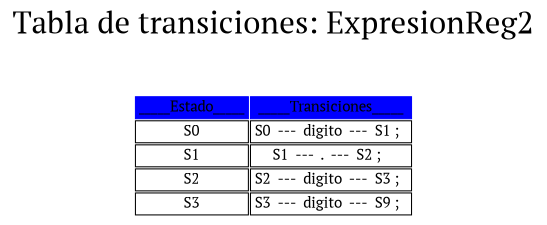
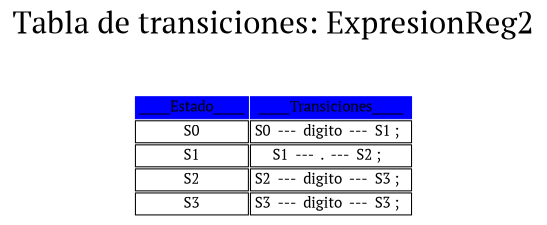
(331, 203) -> (331, 203)
